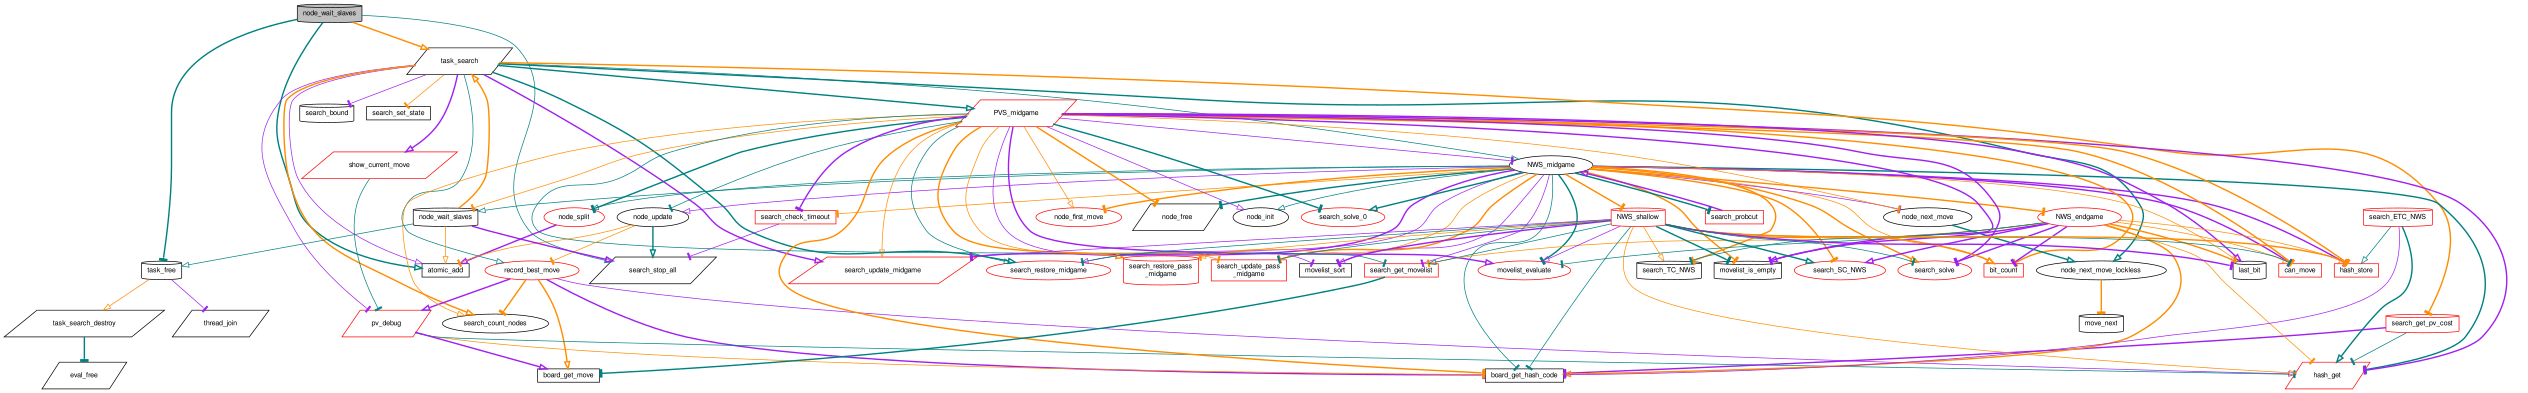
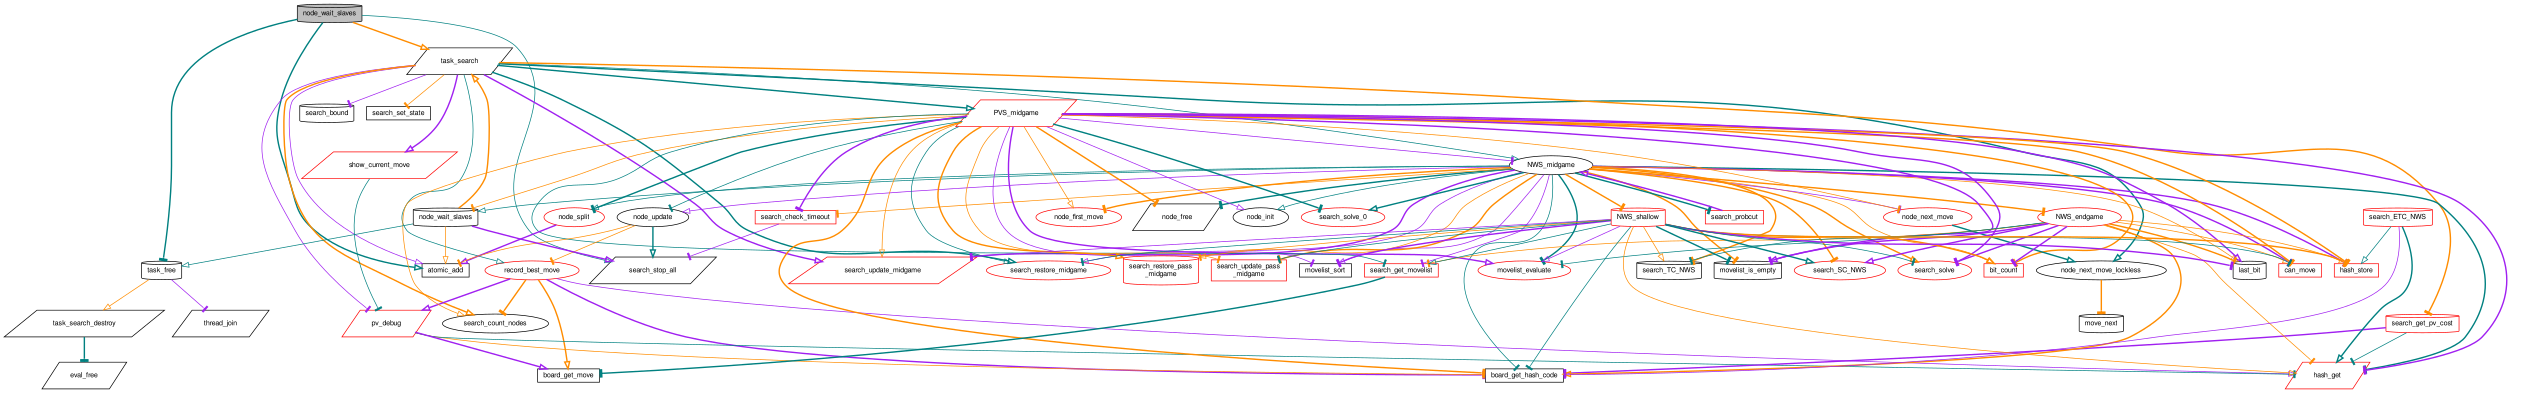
(1928, 217) -> (1928, 217)
